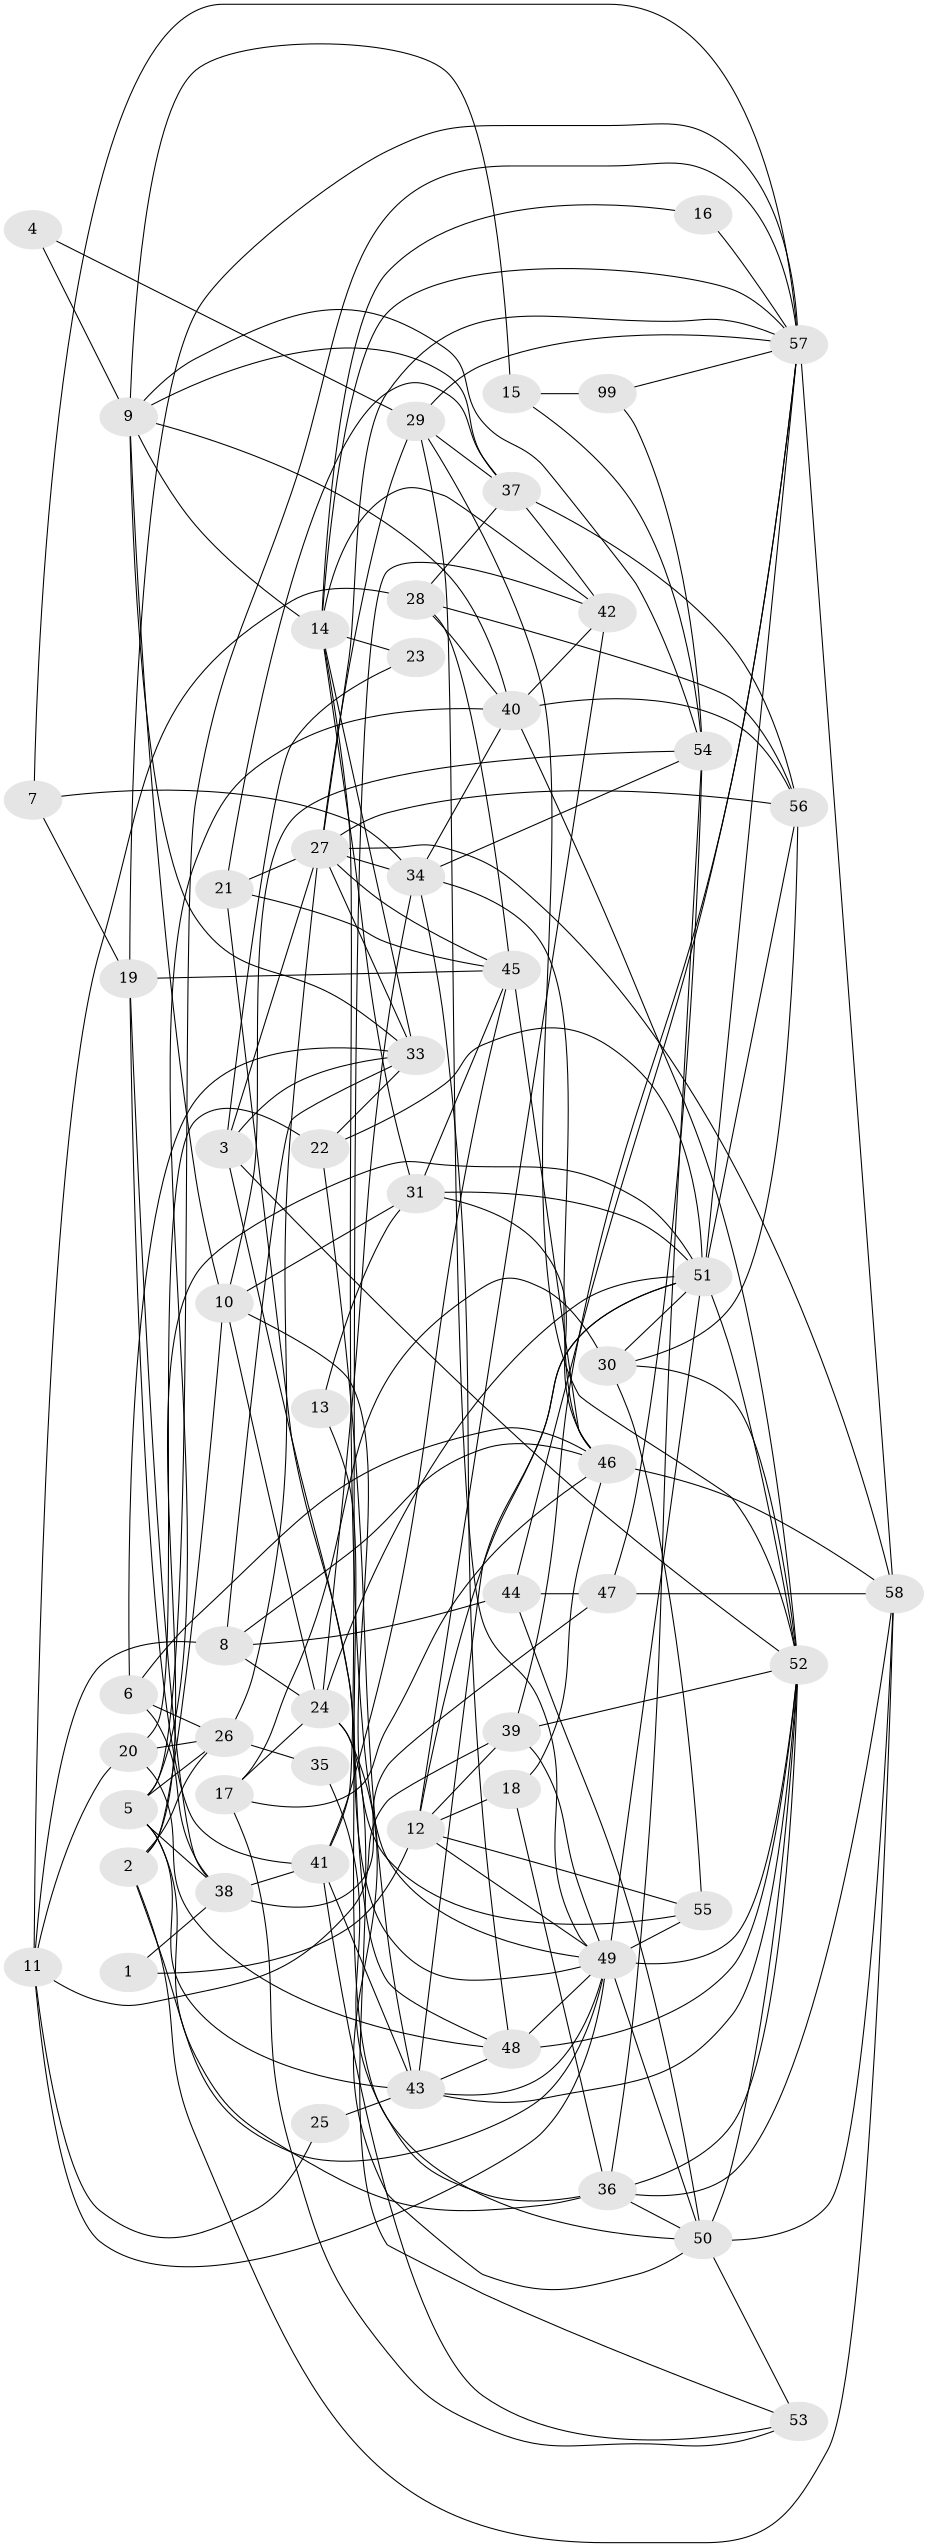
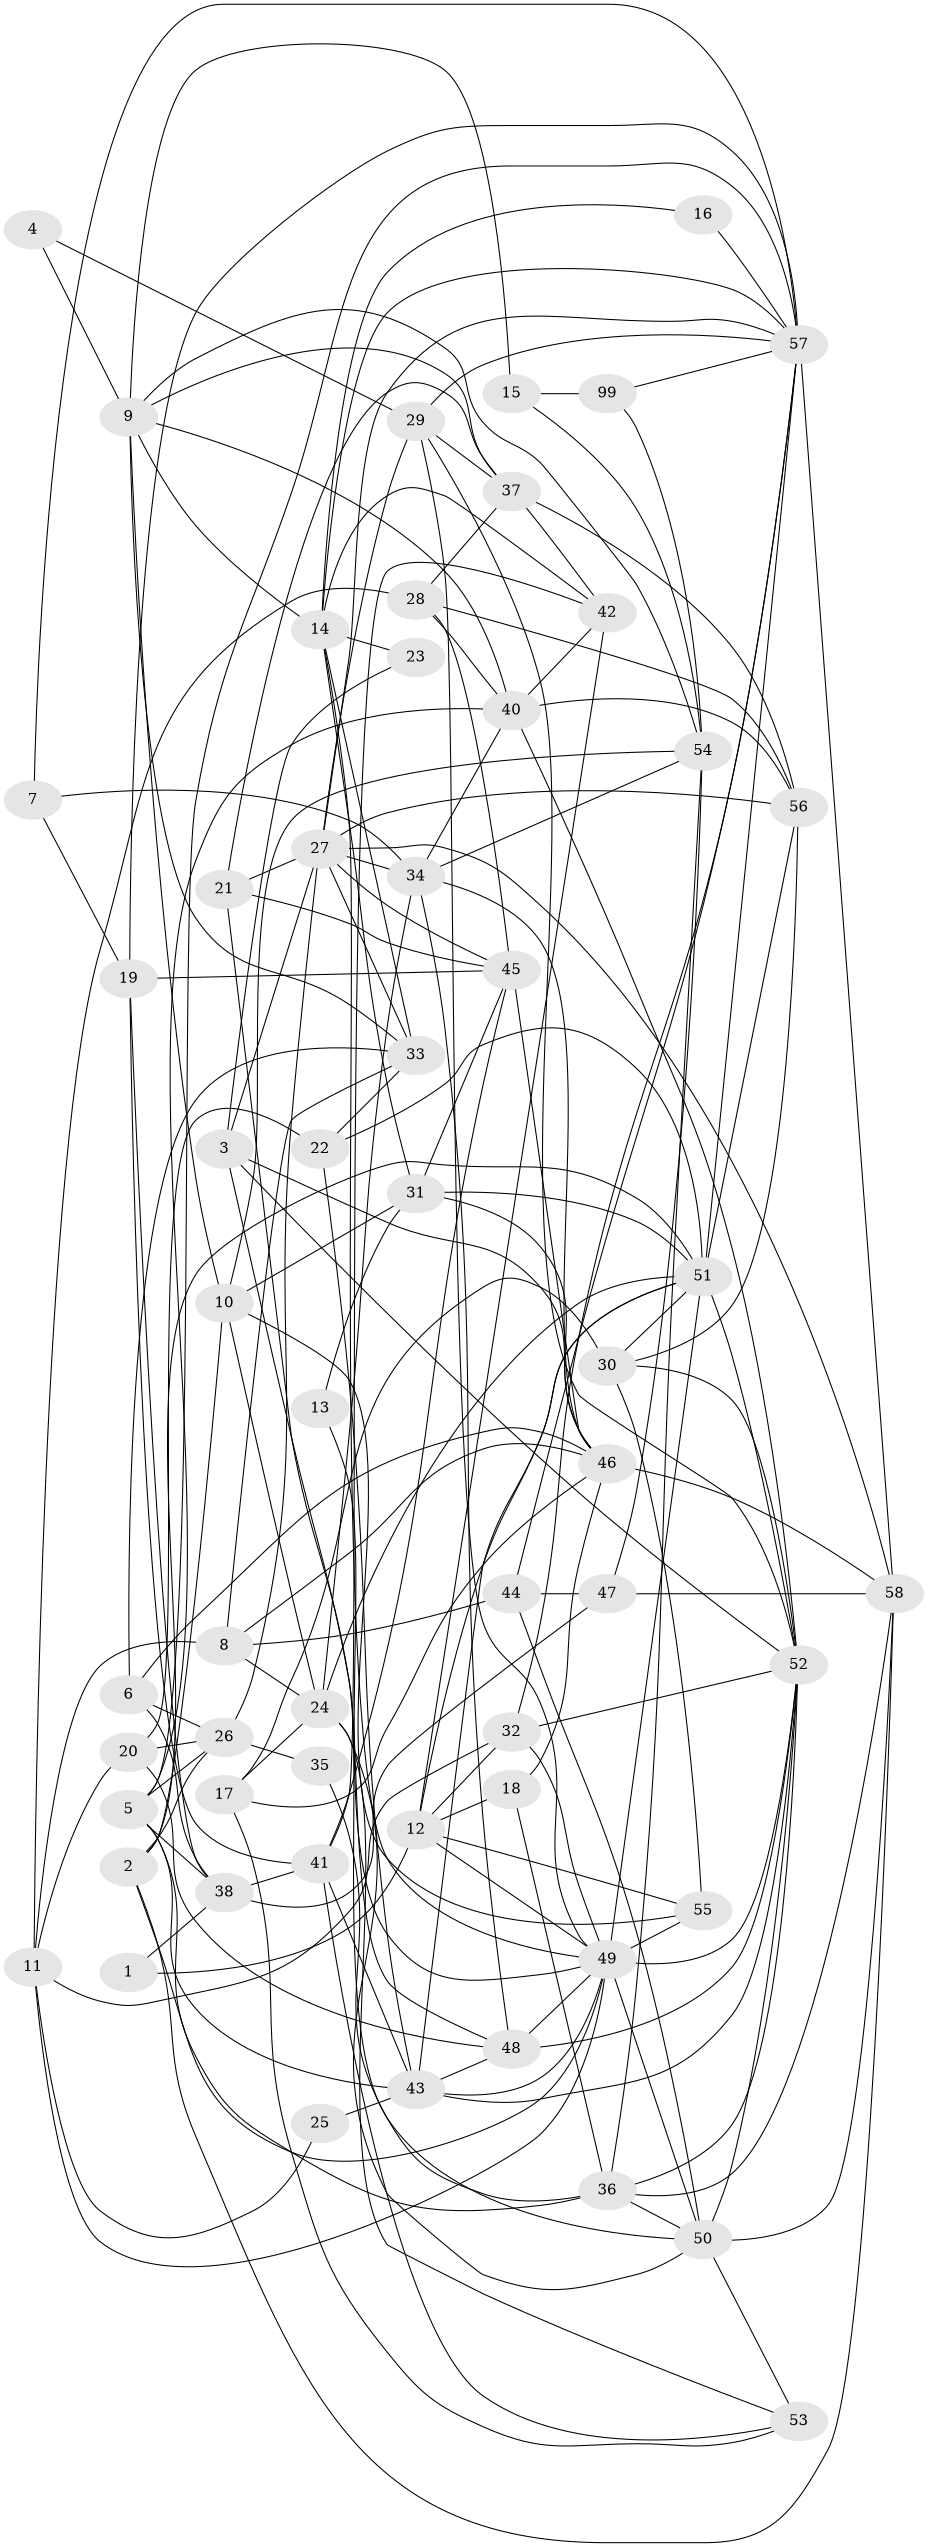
(305, 1079) -> (479, 1247)
(512, 1732) -> (512, 1732)
